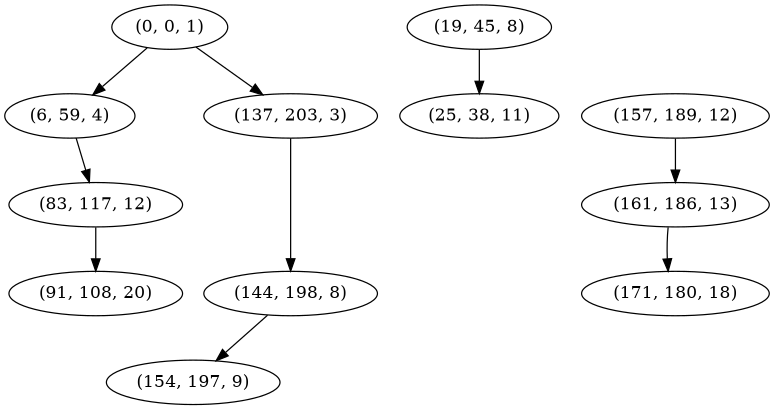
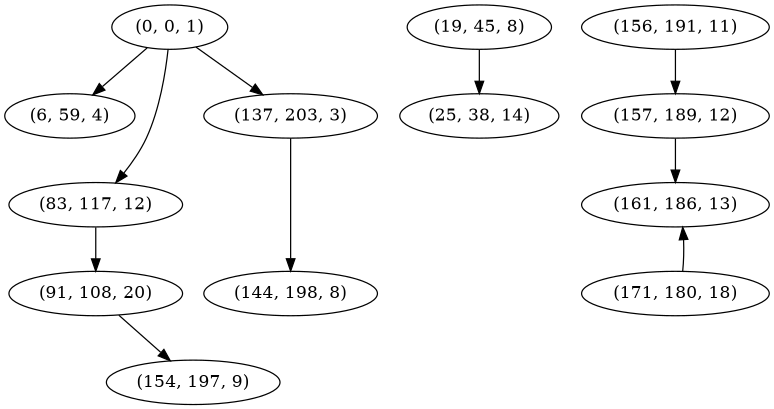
none -> (675, 27)
(479, 116) -> (479, 116)
(81, 154) -> (155, 115)
(667, 243) -> (684, 255)
(247, 334) -> (140, 334)
